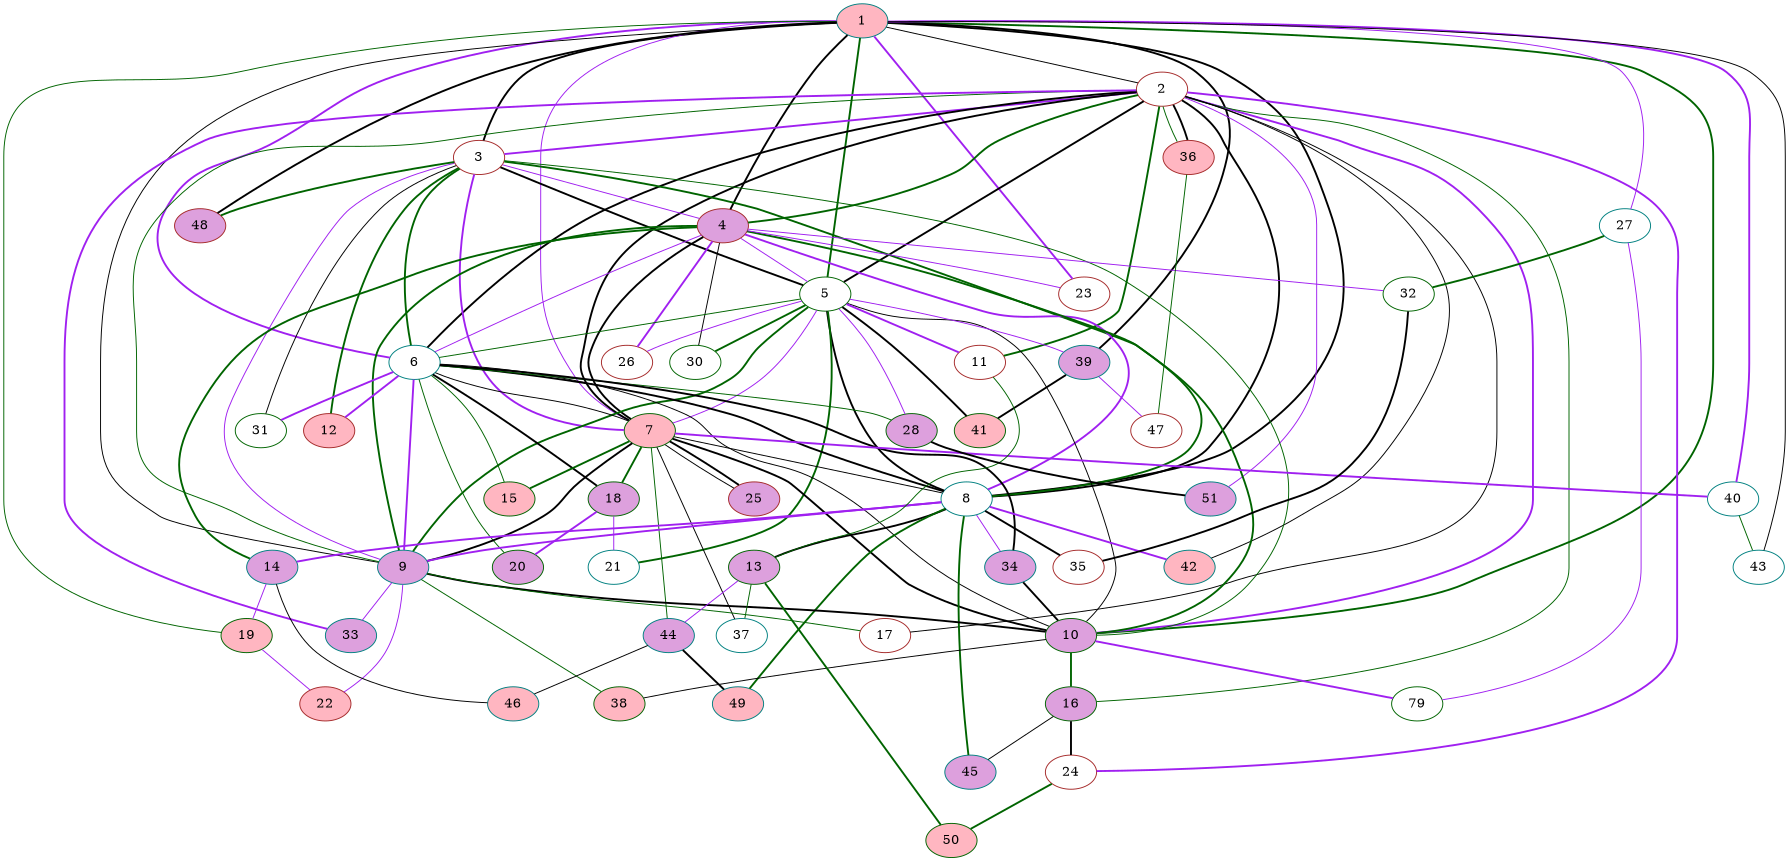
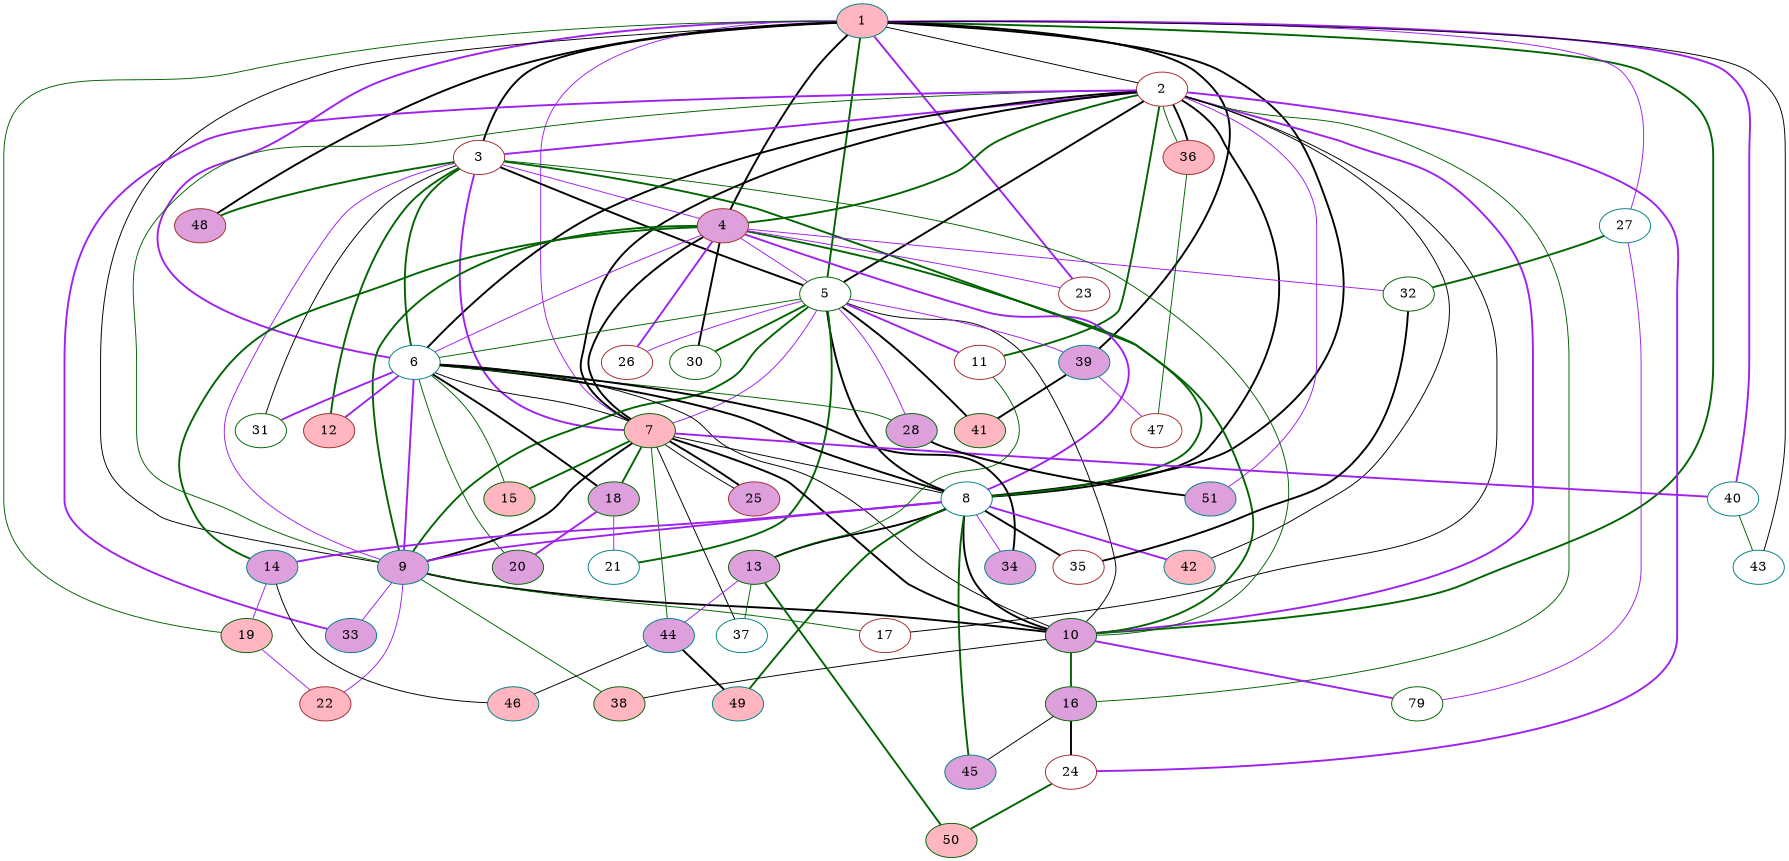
(709, 294) -> (709, 294)
(1041, 601) -> (978, 587)
